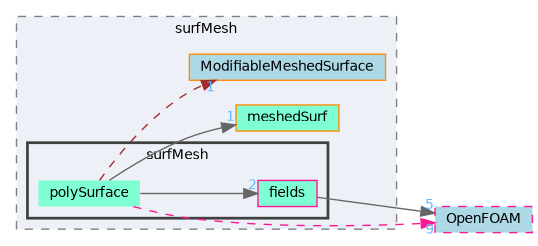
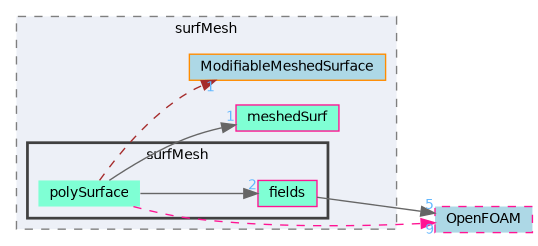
(287, 118) -> (287, 118)
